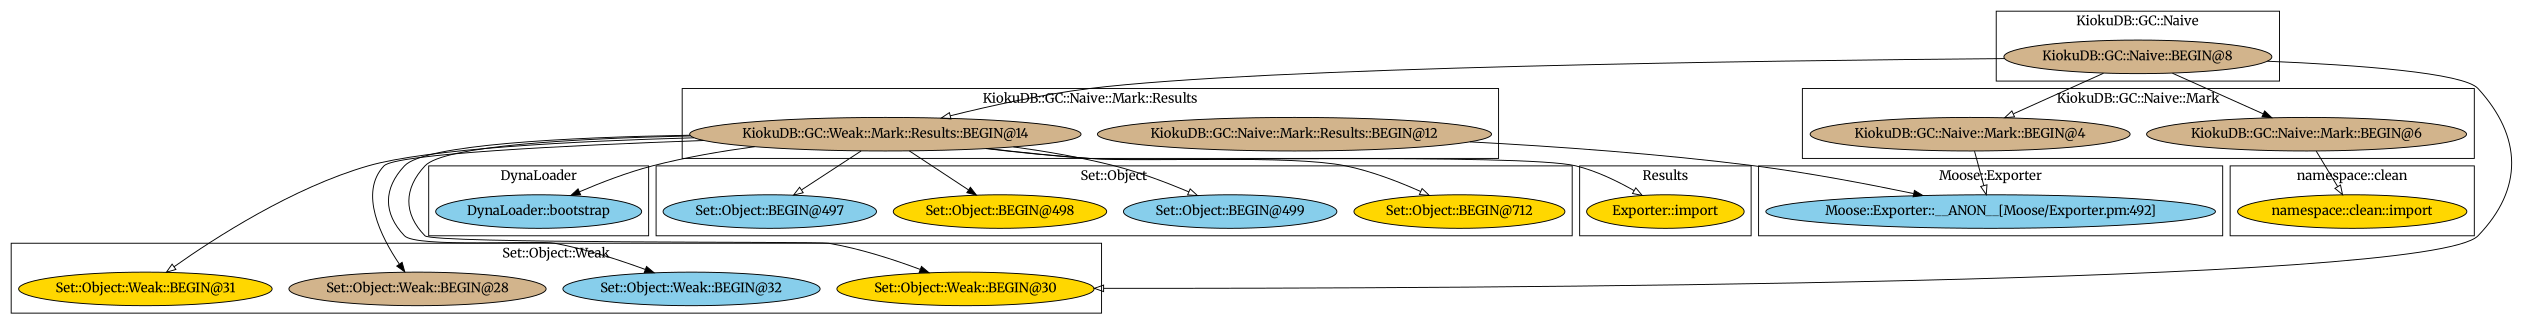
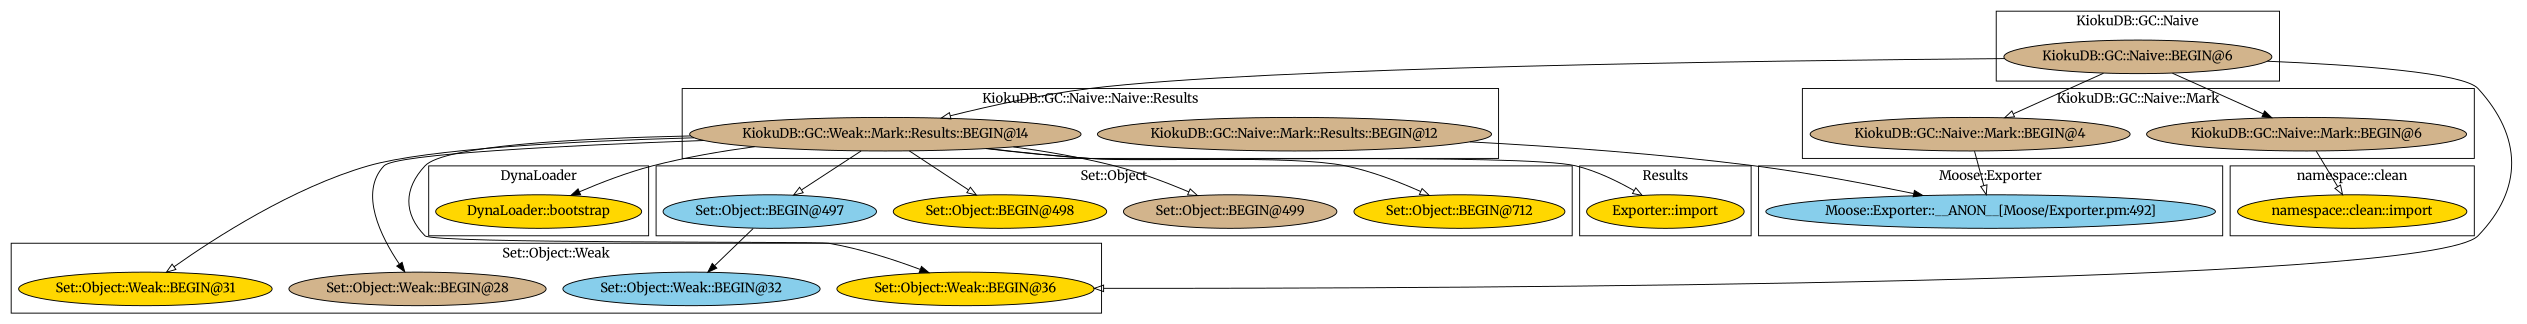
(2138, 57) -> (2138, 57)
(1090, 99) -> (1090, 99)
(942, 172) -> (942, 172)
(394, 180) -> (732, 249)
(539, 212) -> (539, 212)
(1230, 212) -> (1230, 212)
(965, 289) -> (965, 289)
